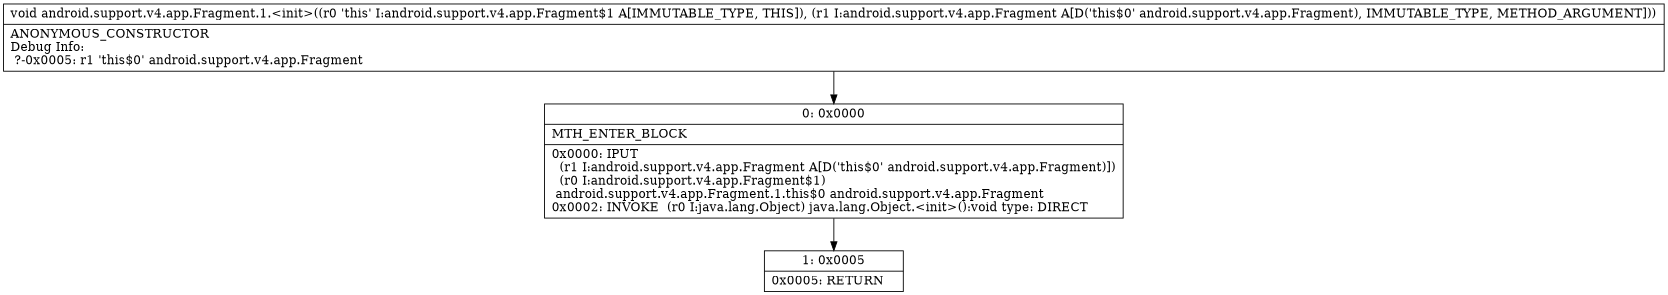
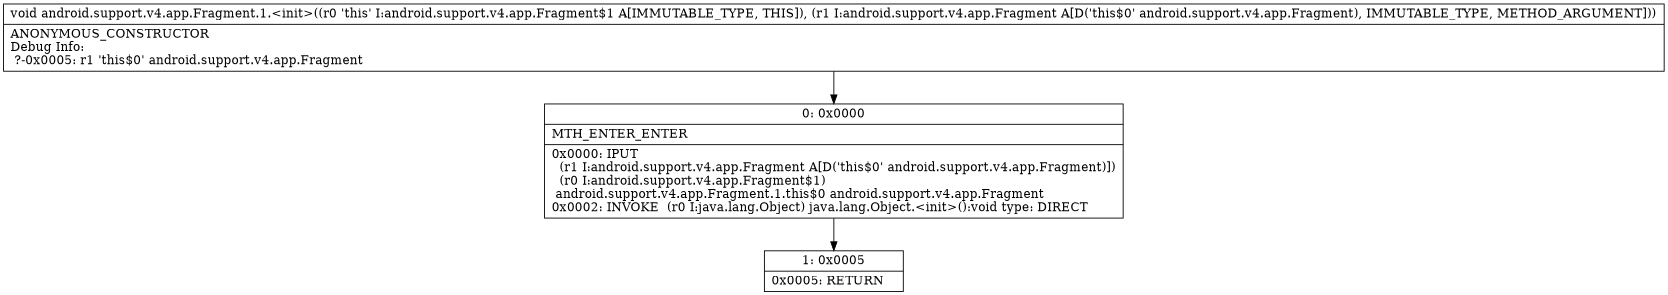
(620, 134) -> (620, 134)
